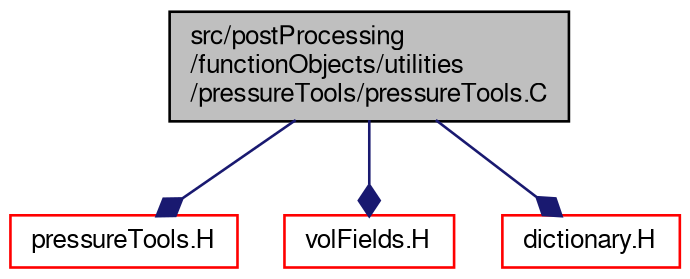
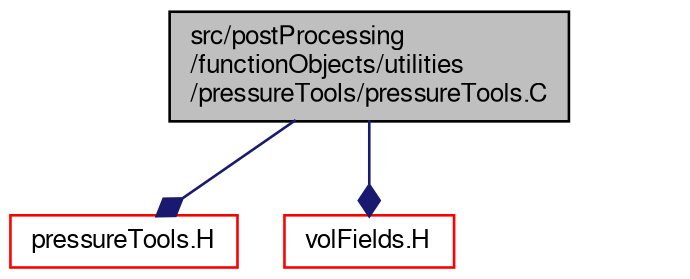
(591, 241) -> none
